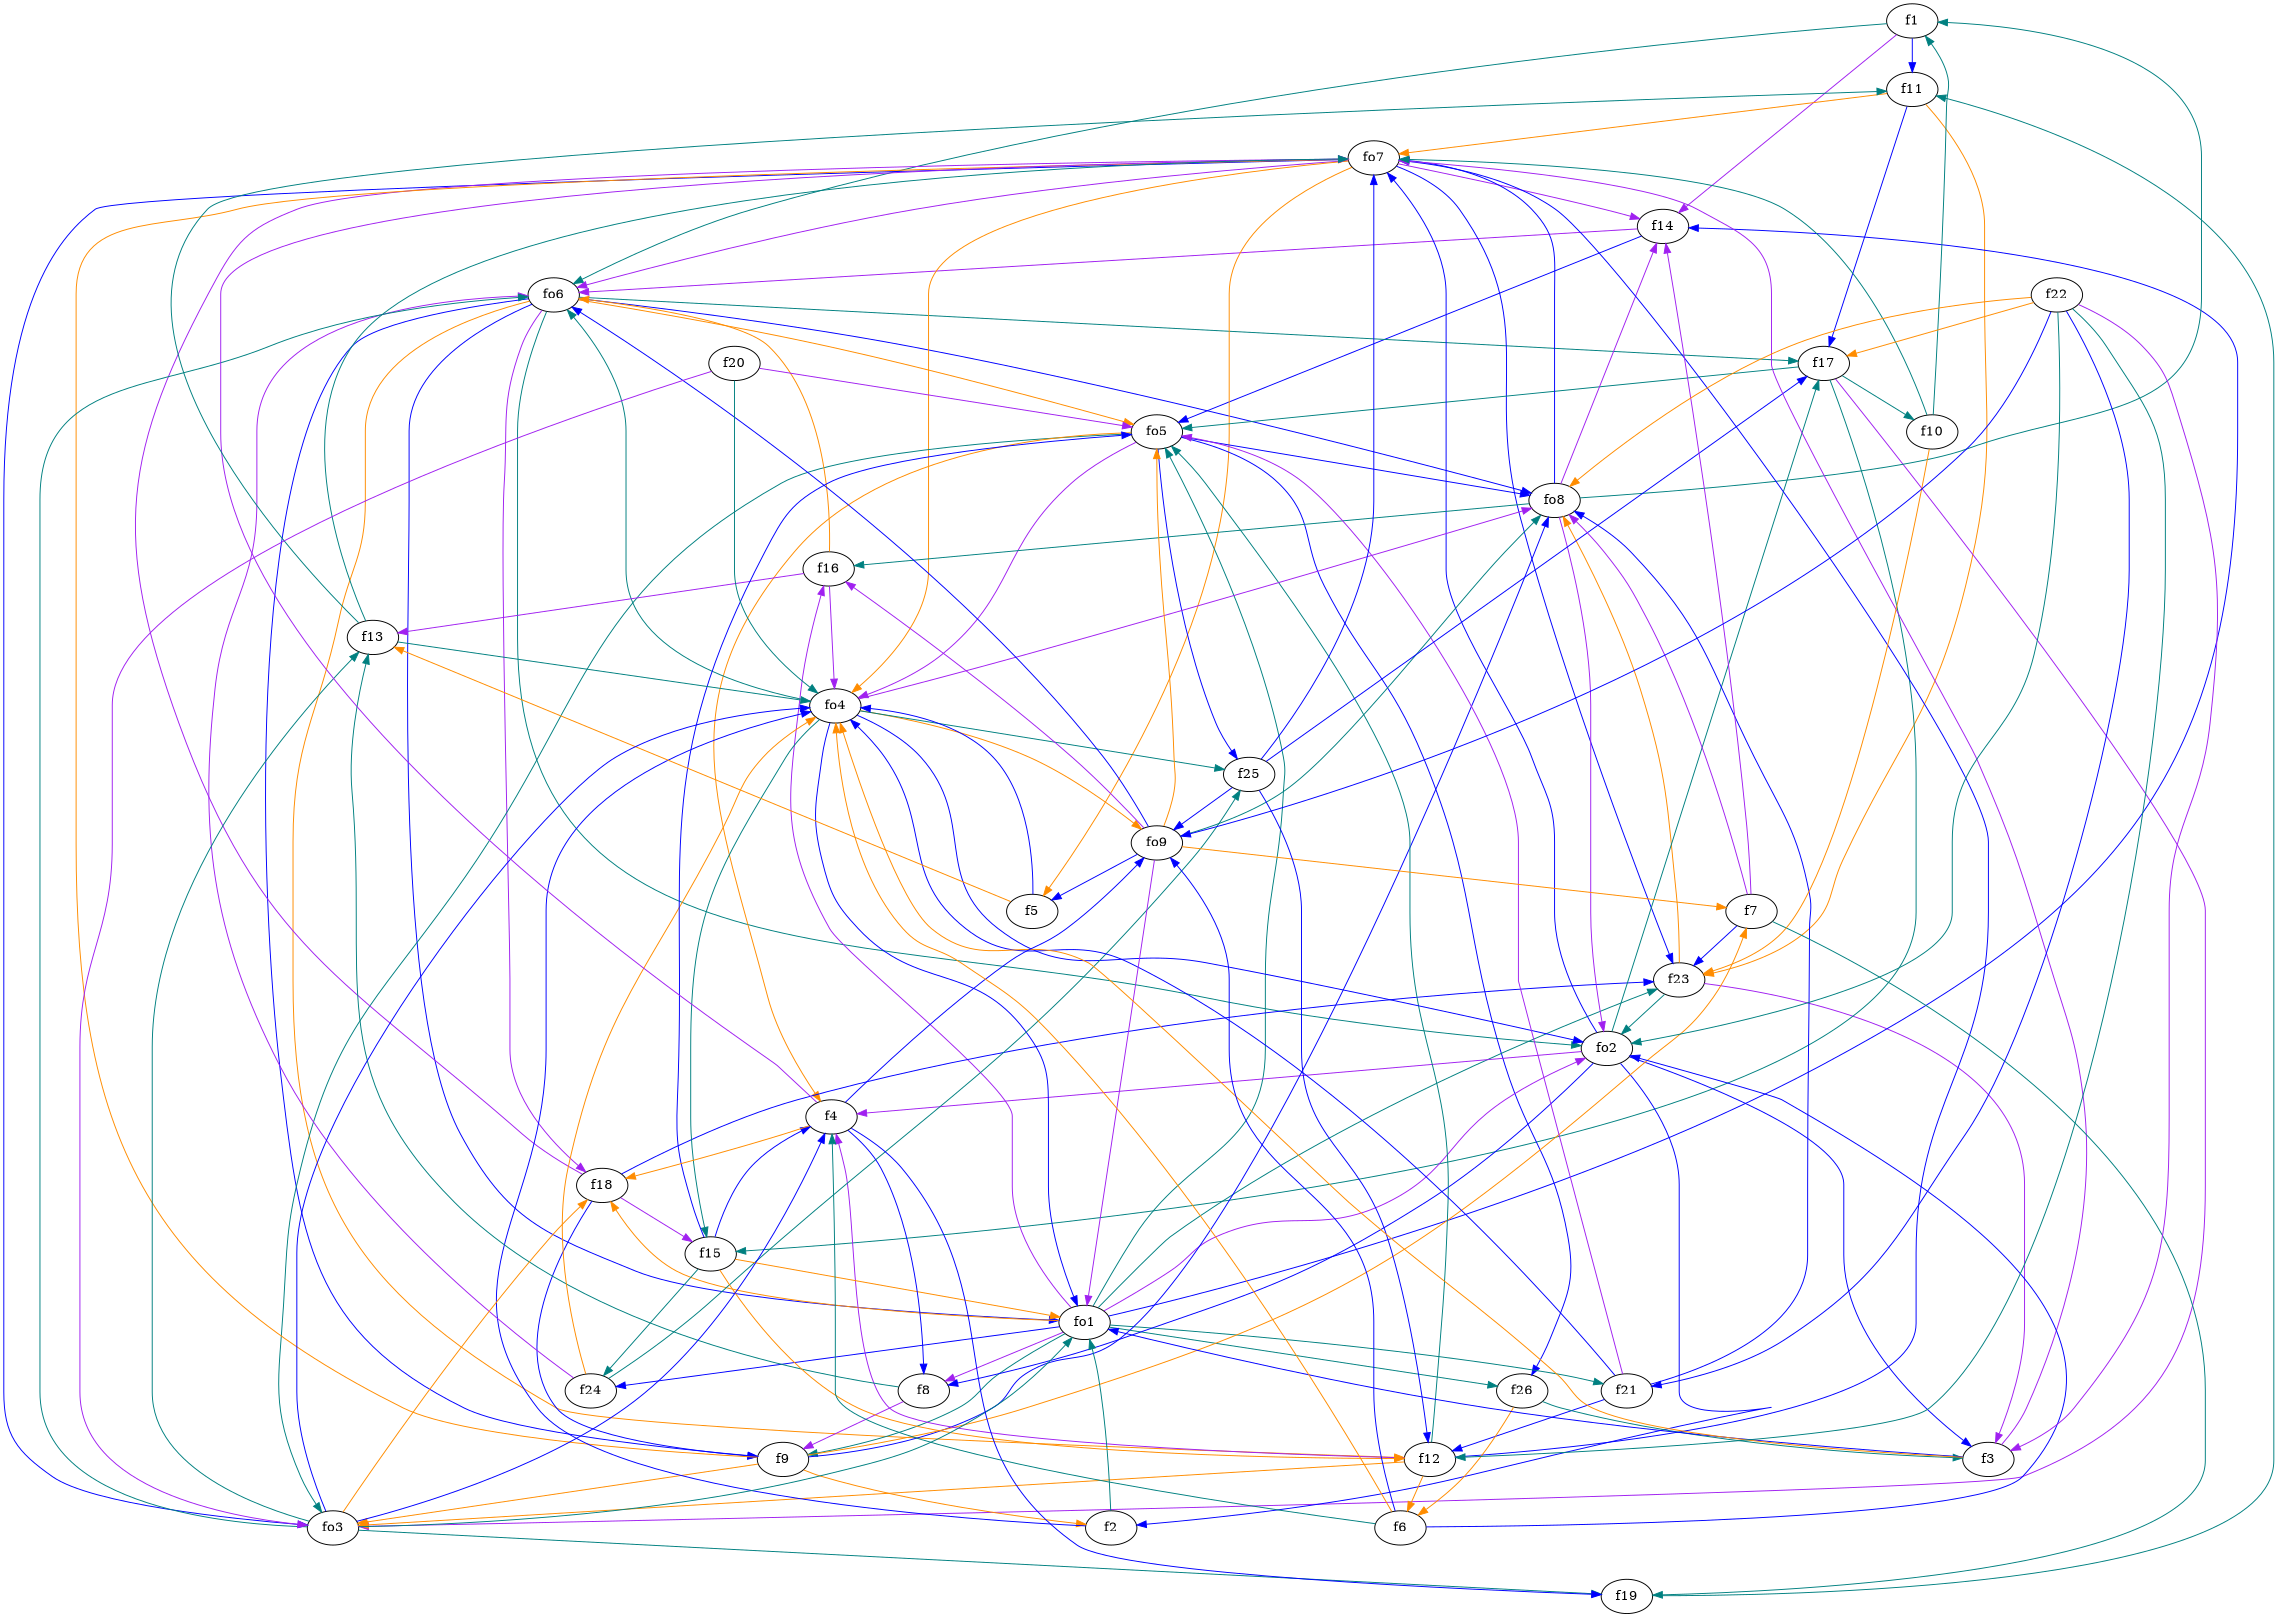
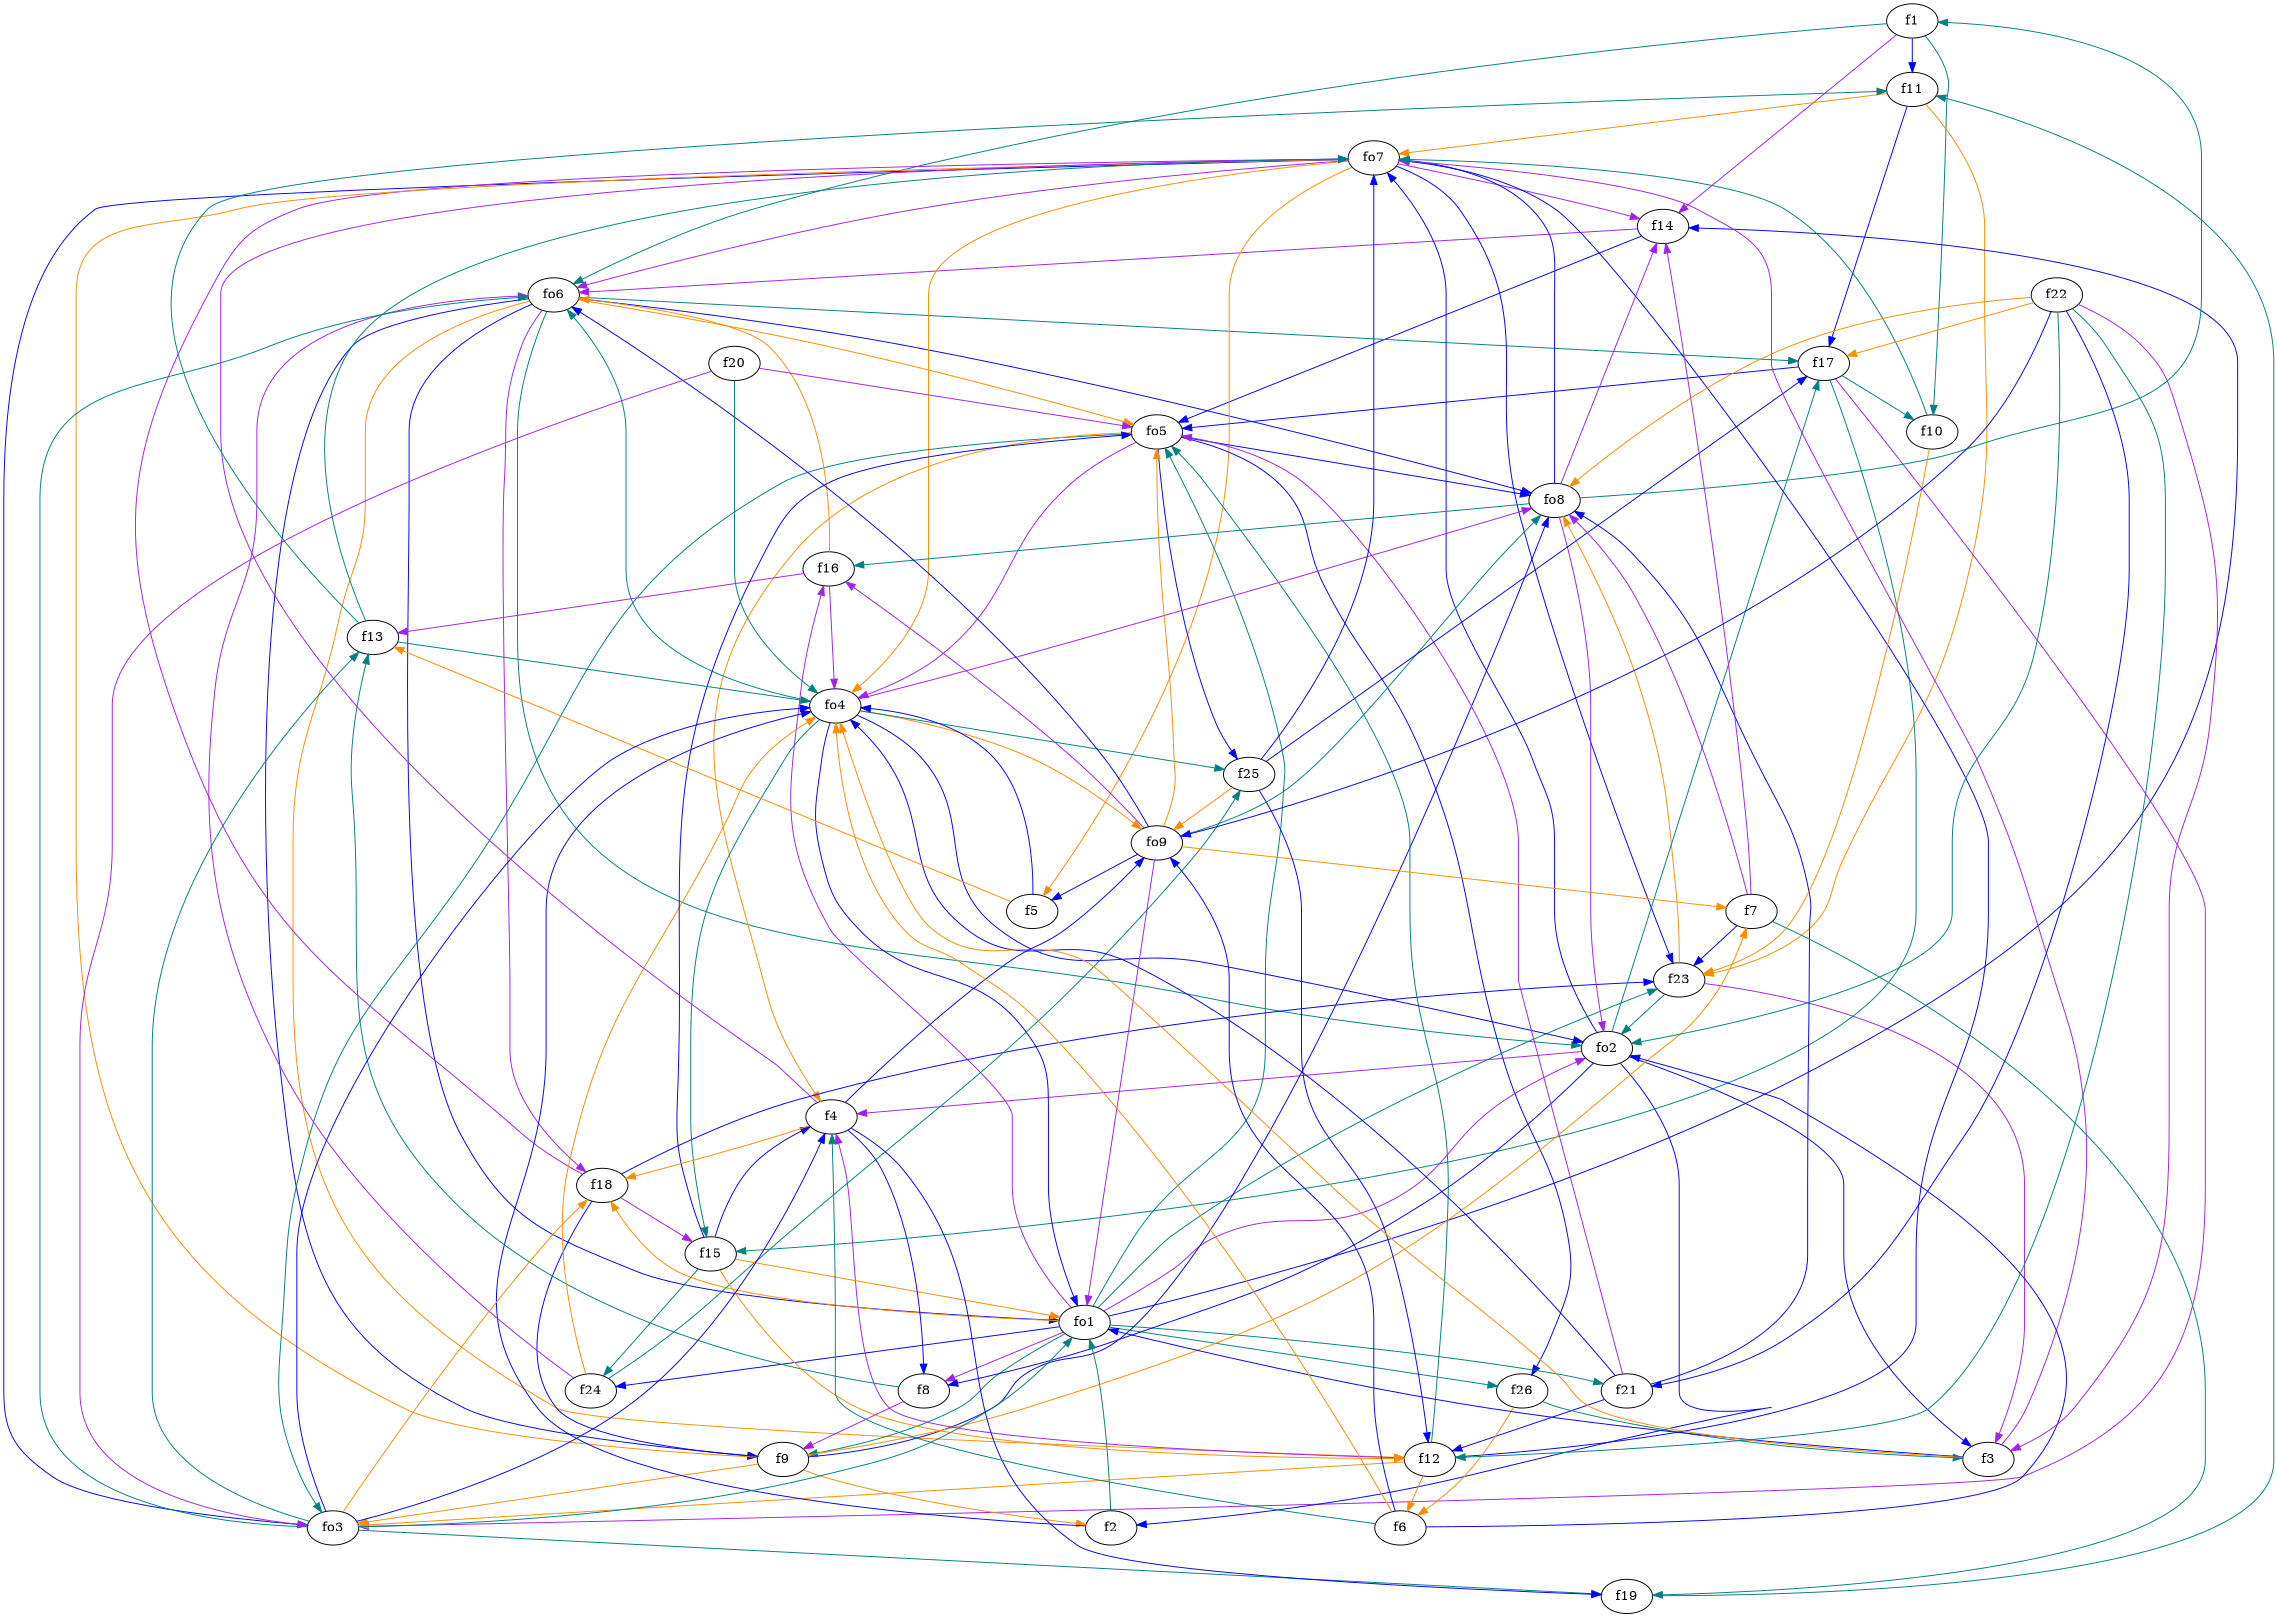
(1943, 227) -> (1943, 218)
(1495, 397) -> (1495, 397)
(1207, 806) -> (1207, 806)
